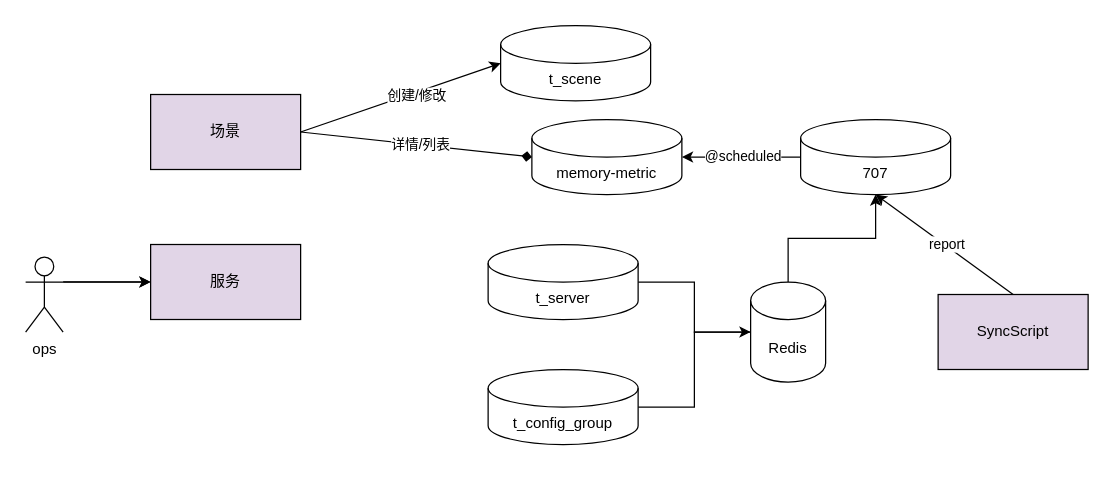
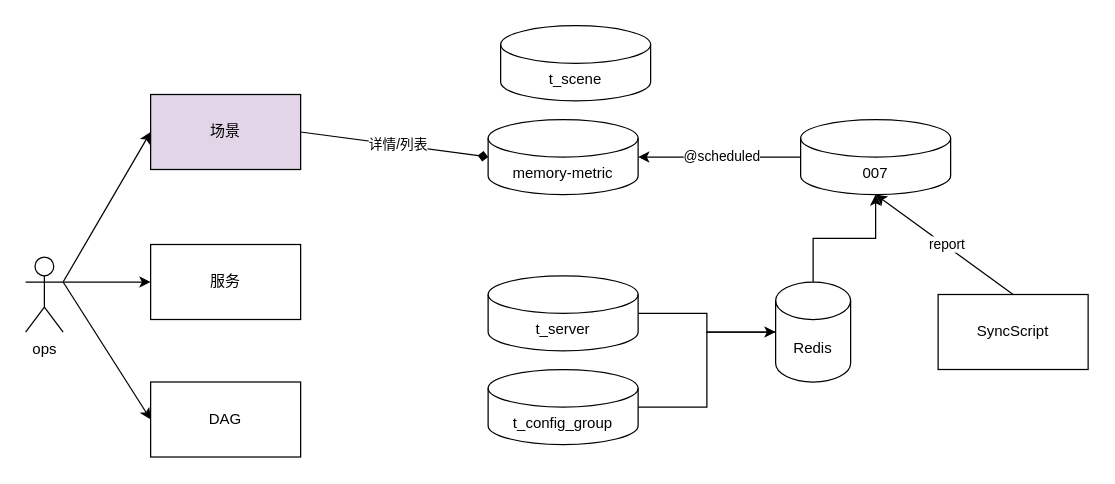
(399, 98) -> none
(607, 157) -> (563, 157)
(876, 173) -> (876, 173)
(143, 282) -> (106, 209)
(226, 282) -> (226, 282)
(563, 282) -> (563, 313)
(788, 332) -> (813, 332)
(1013, 332) -> (1013, 332)
none -> (105, 348)
none -> (226, 419)
